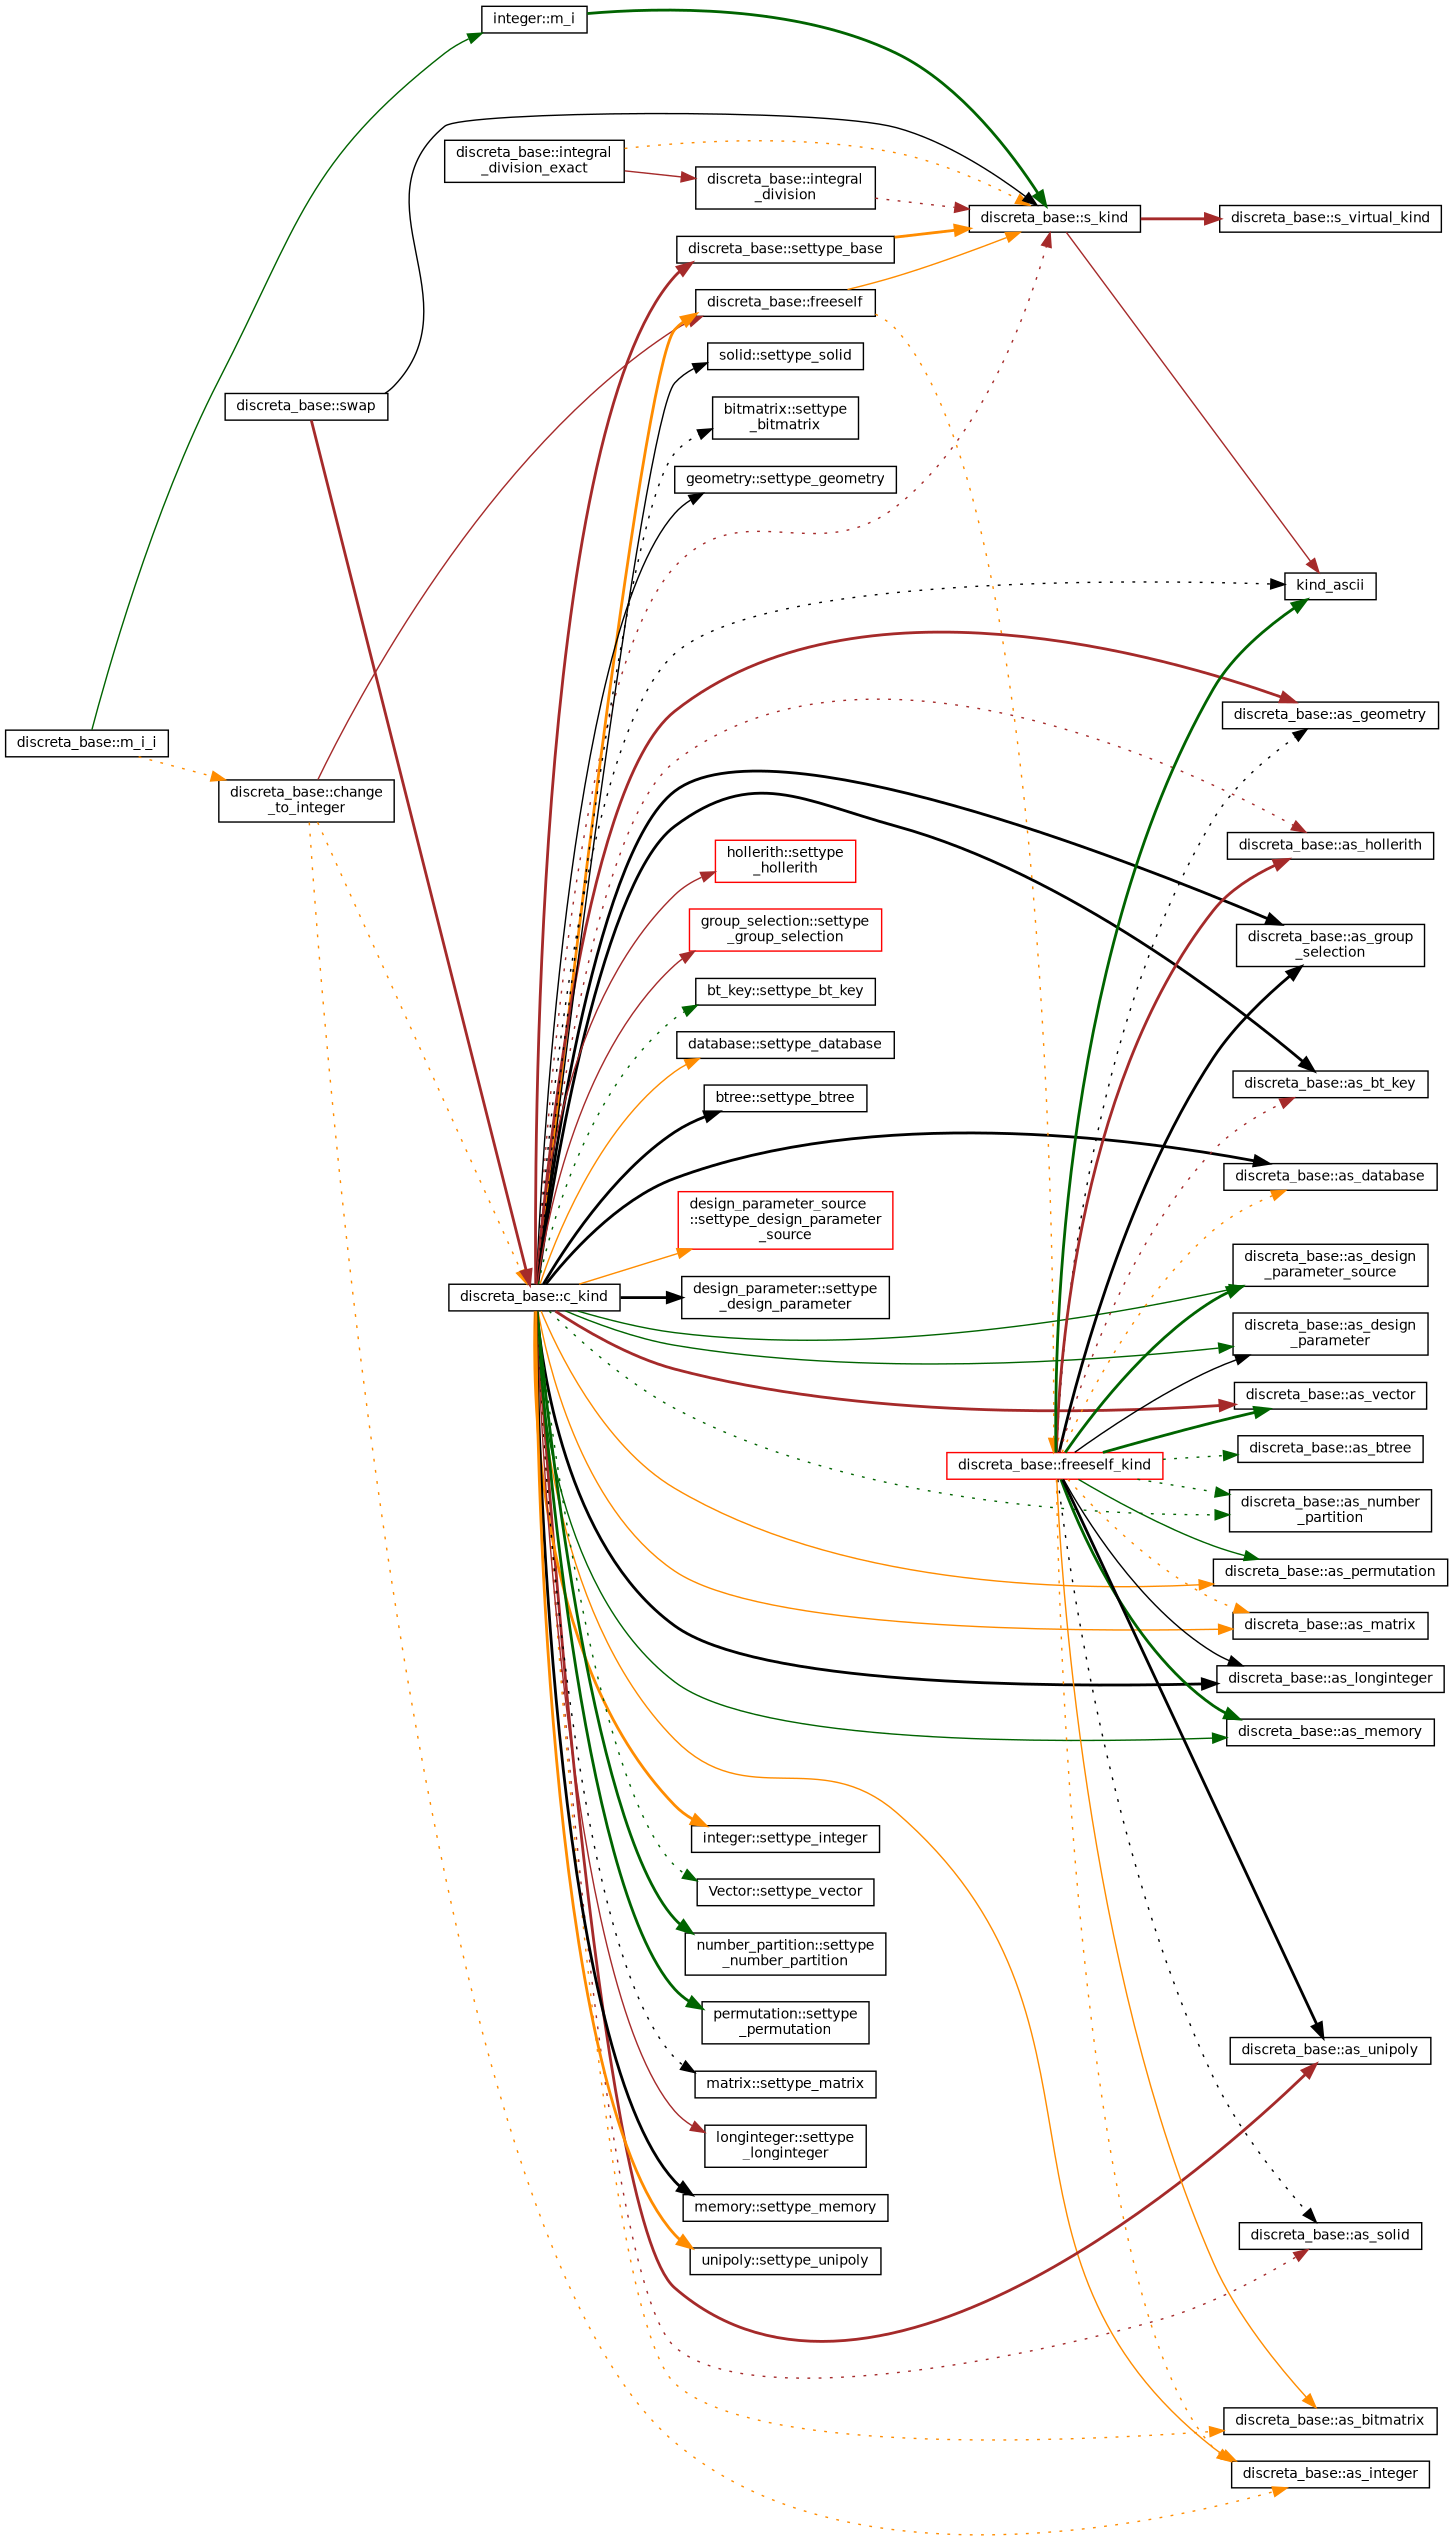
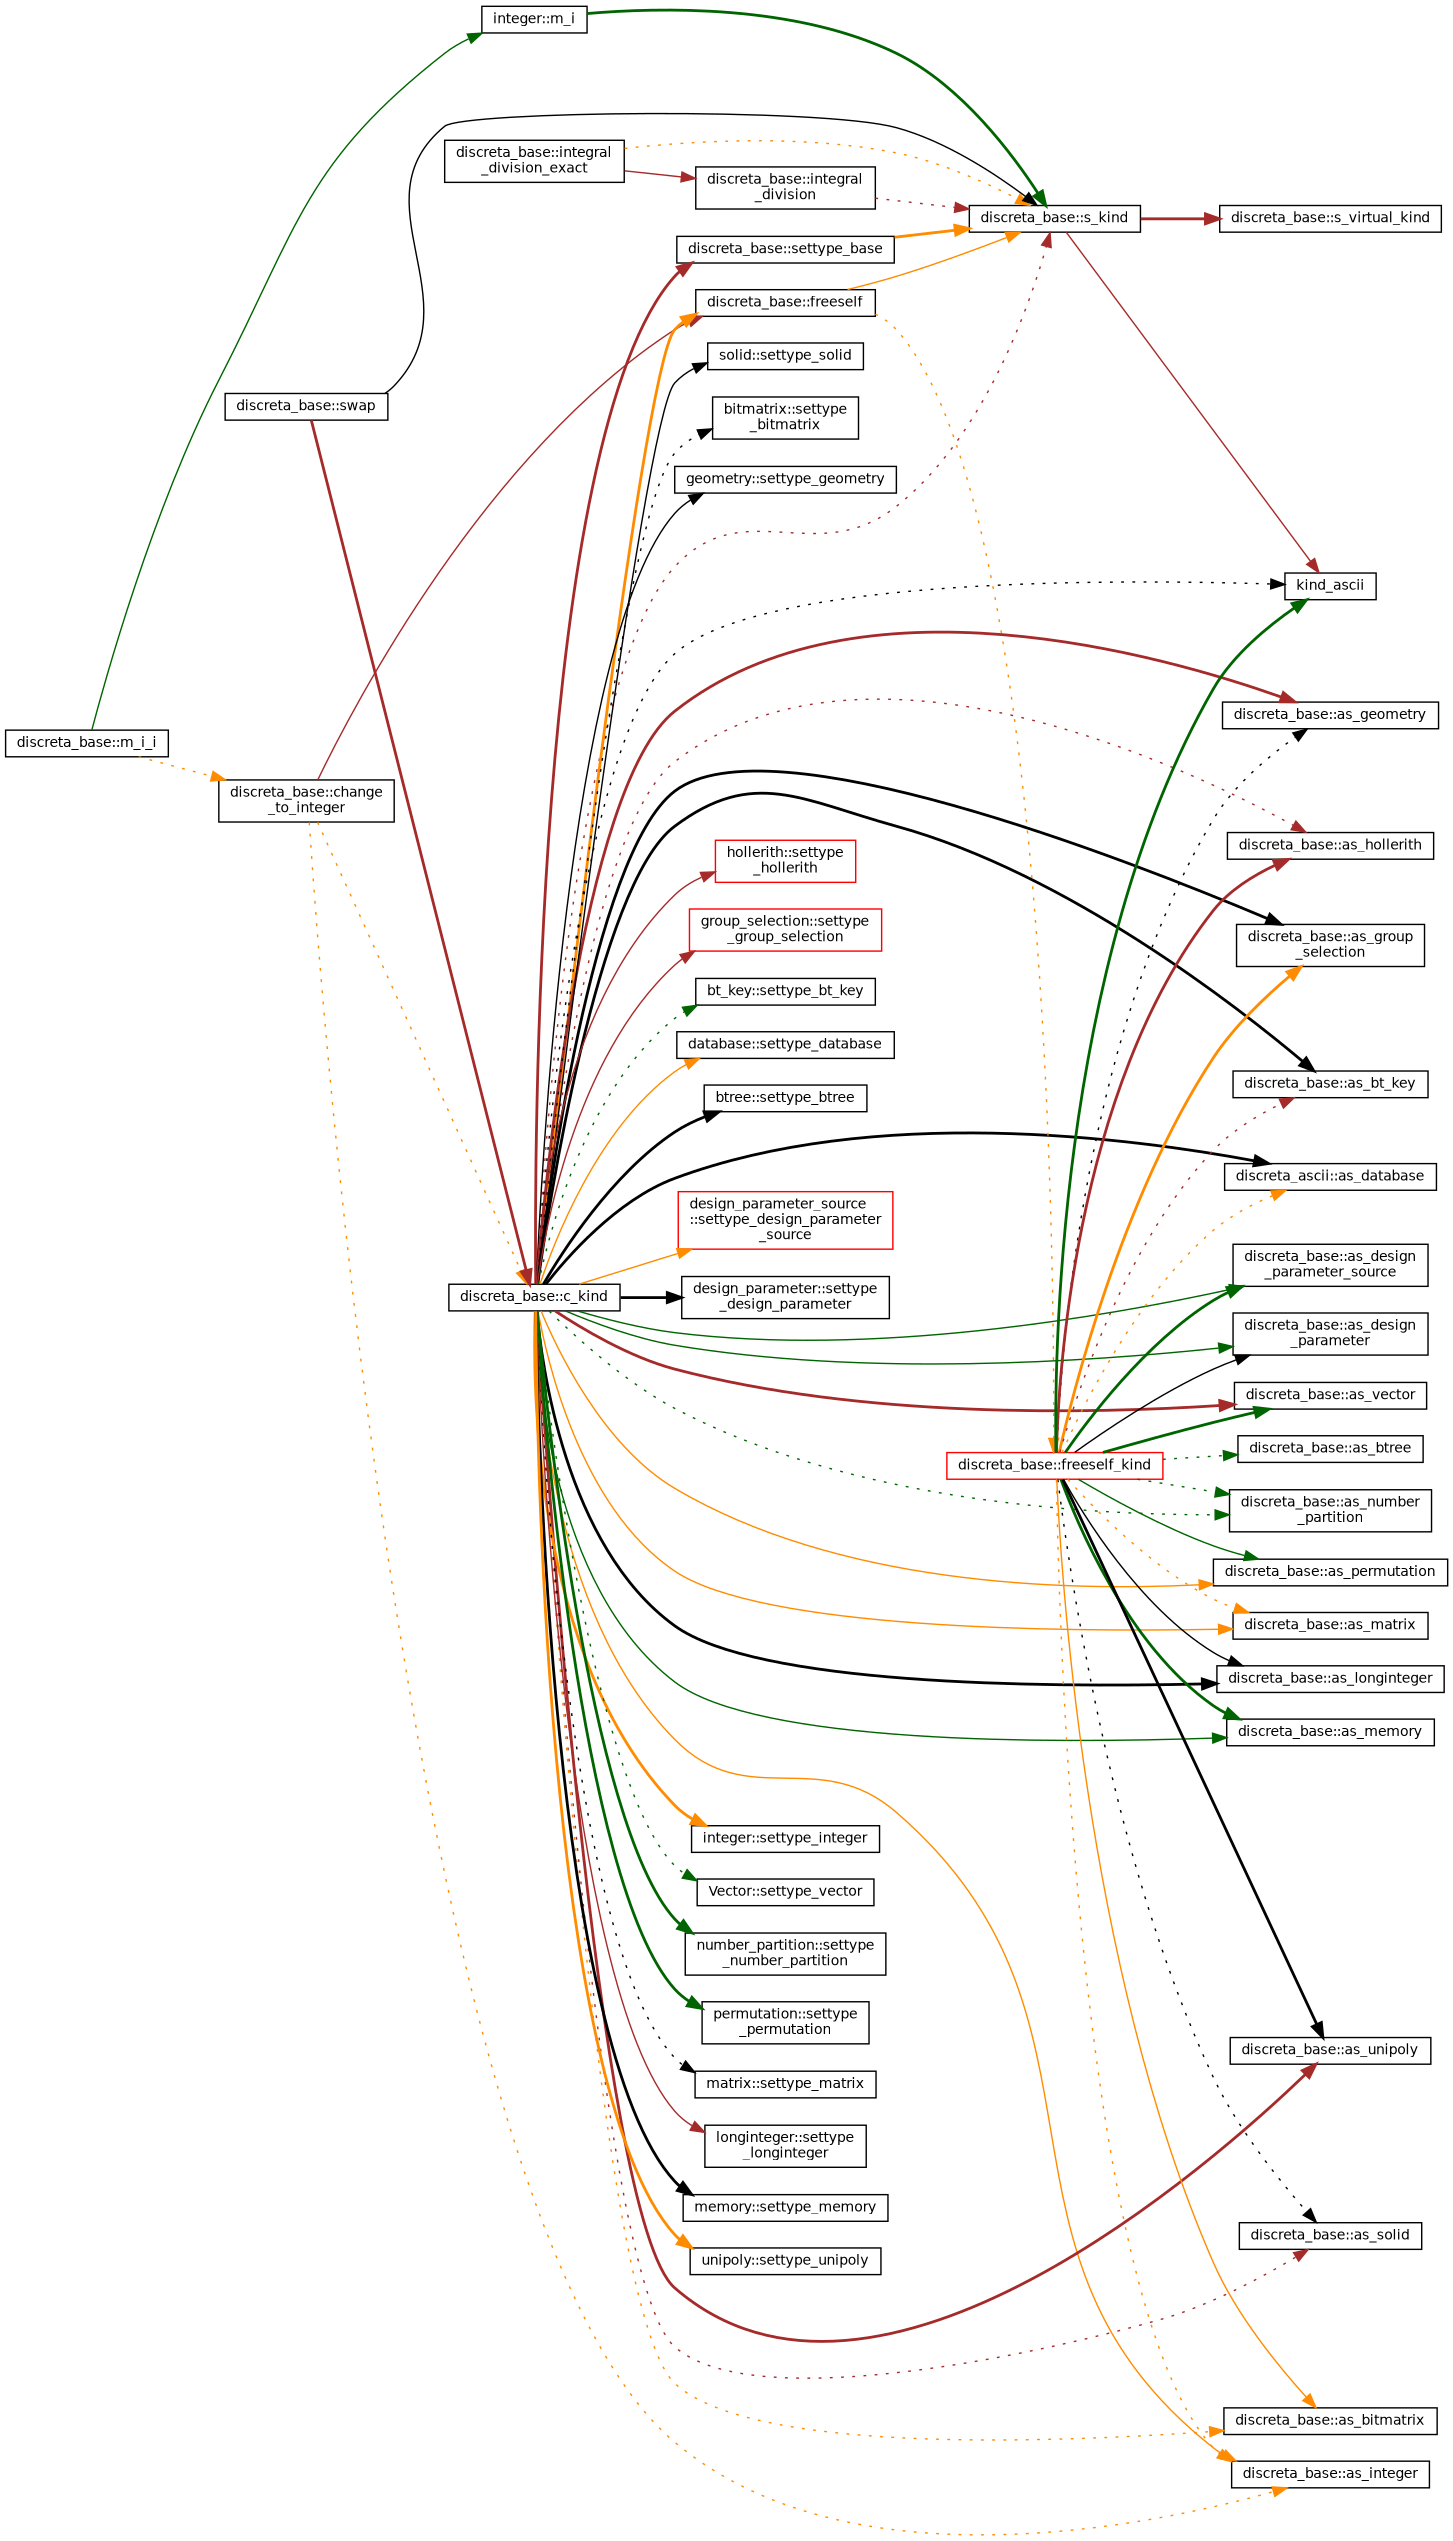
(1331, 1177) -> (1331, 1177)
(1141, 1196) -> (1141, 1196)
